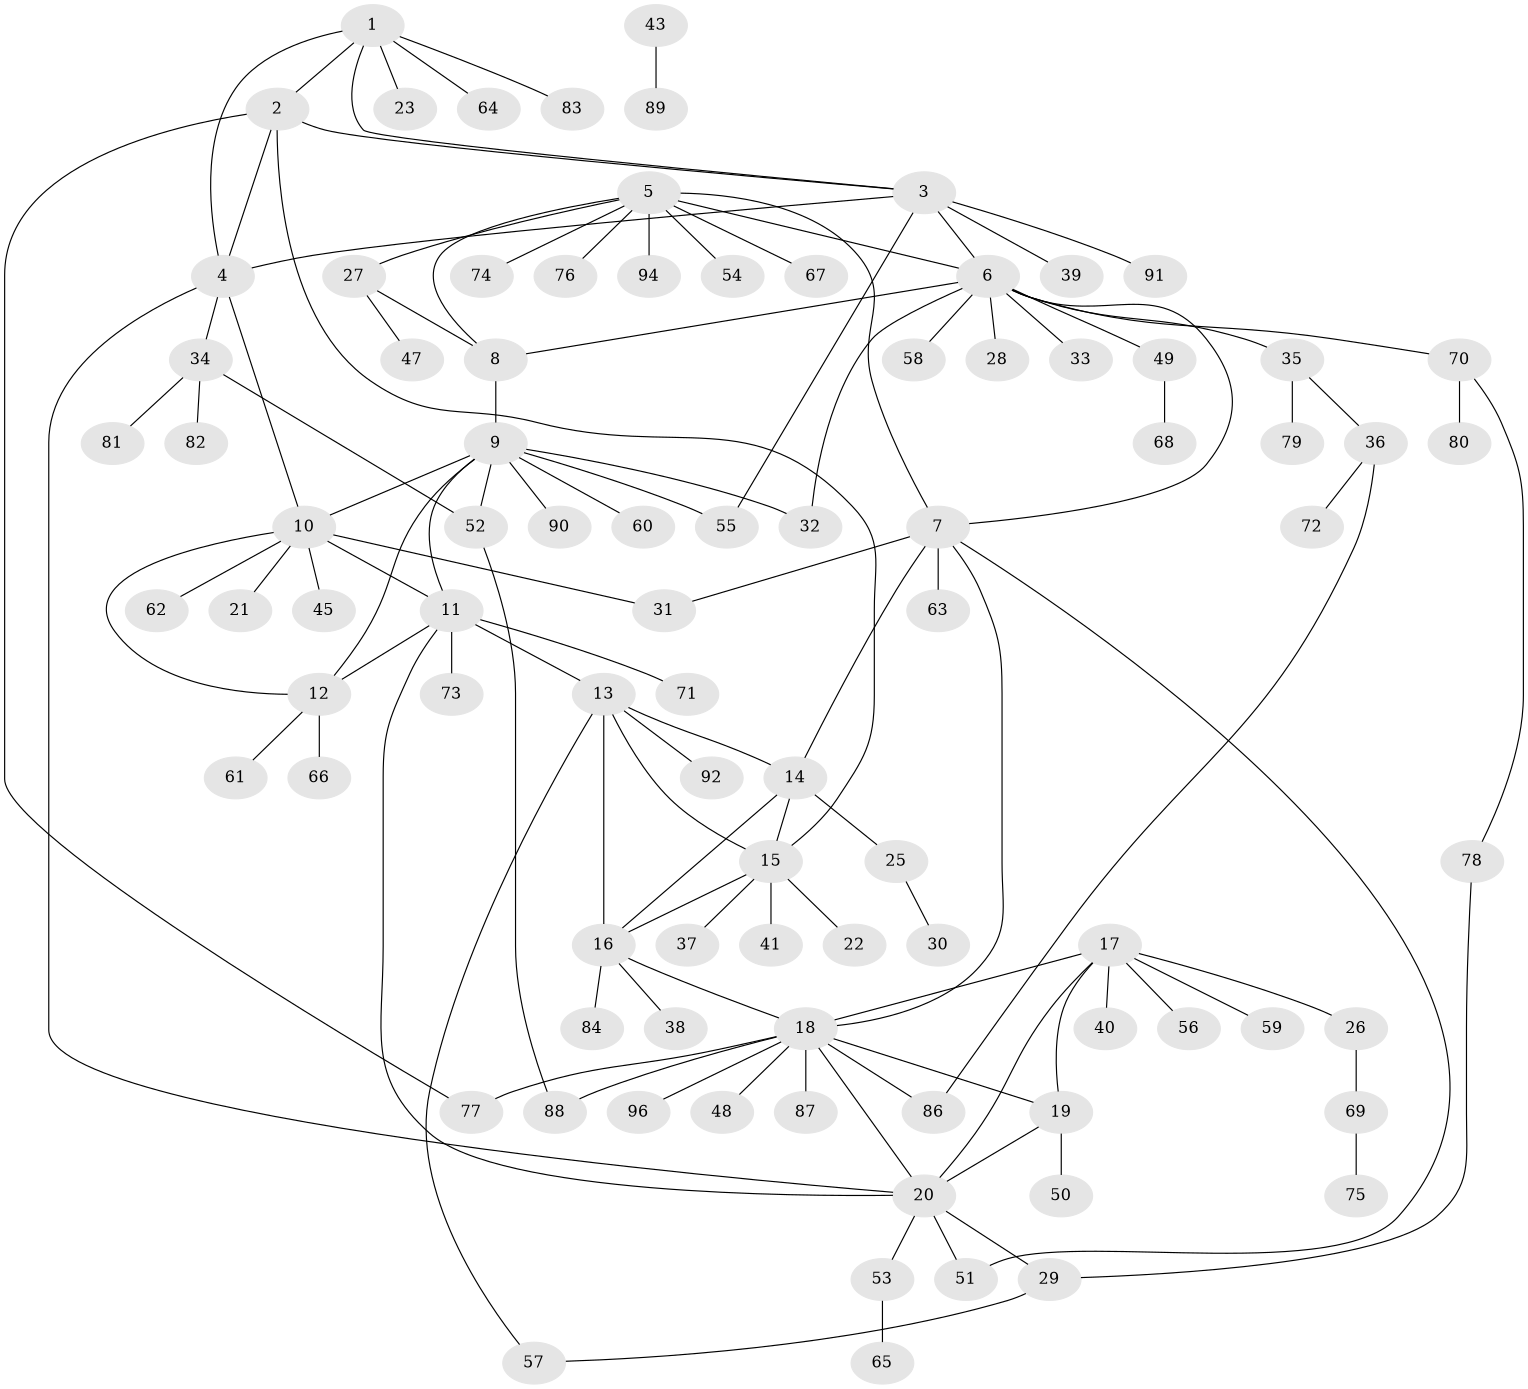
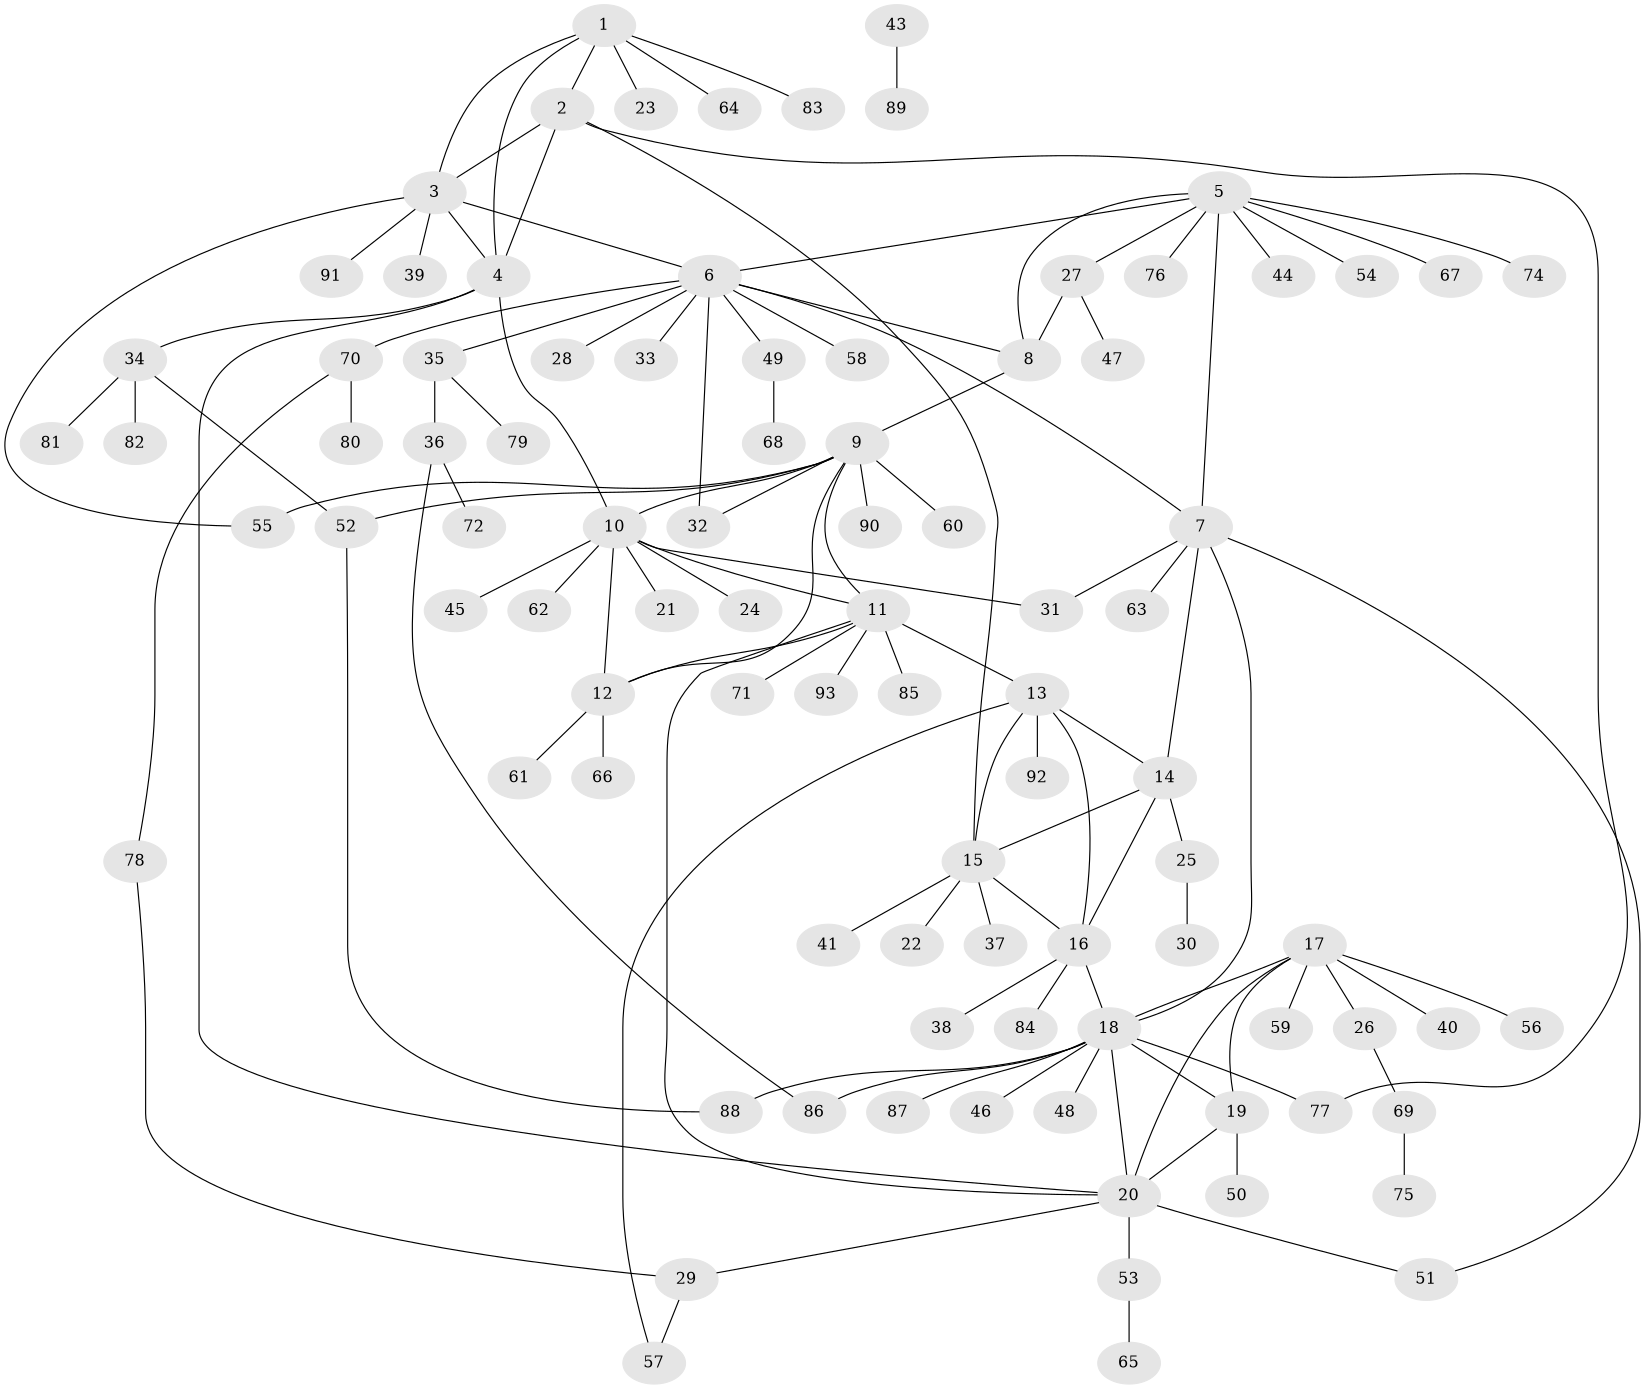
(649, 276) -> (1283, 276)
none -> (751, 611)
(452, 694) -> (826, 694)
none -> (910, 694)
(639, 1112) -> (982, 1112)
